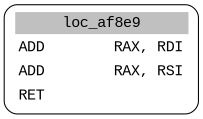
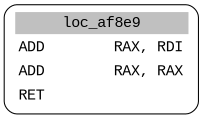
(101, 71) -> (101, 71)
